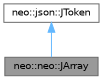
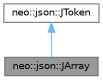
(51, 67) -> (51, 67)
